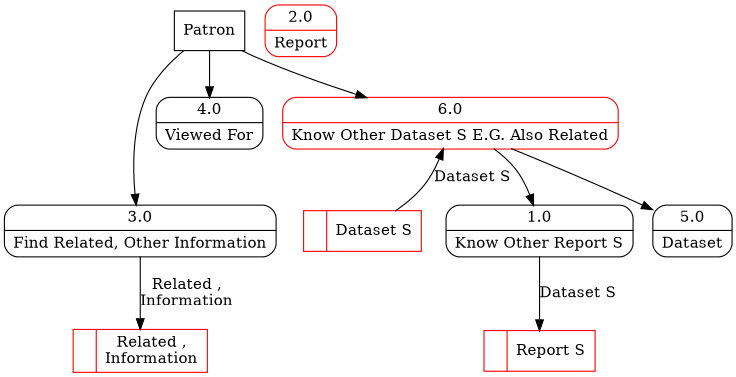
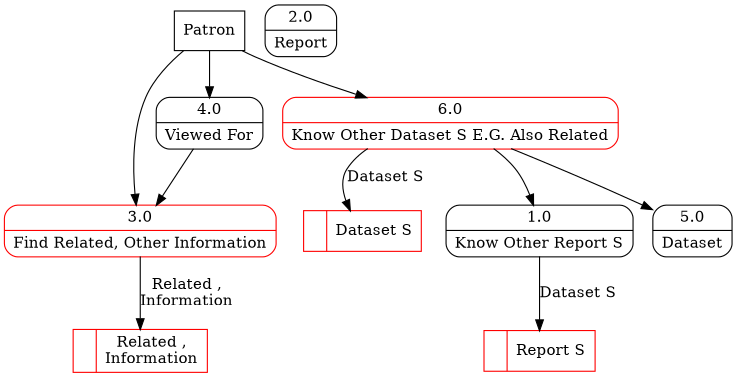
(301, 31) -> (301, 31)
none -> (178, 173)
(421, 188) -> (346, 171)
(140, 231) -> (140, 231)
